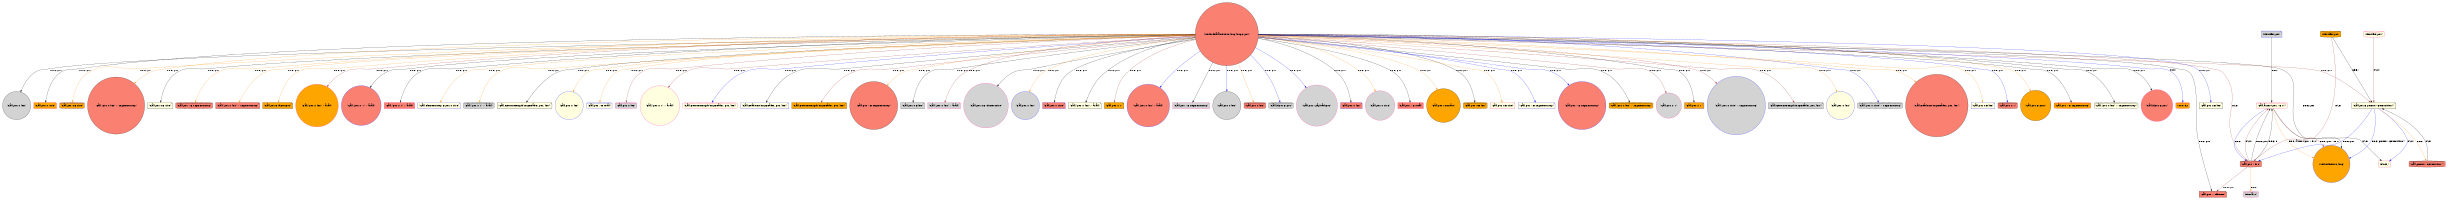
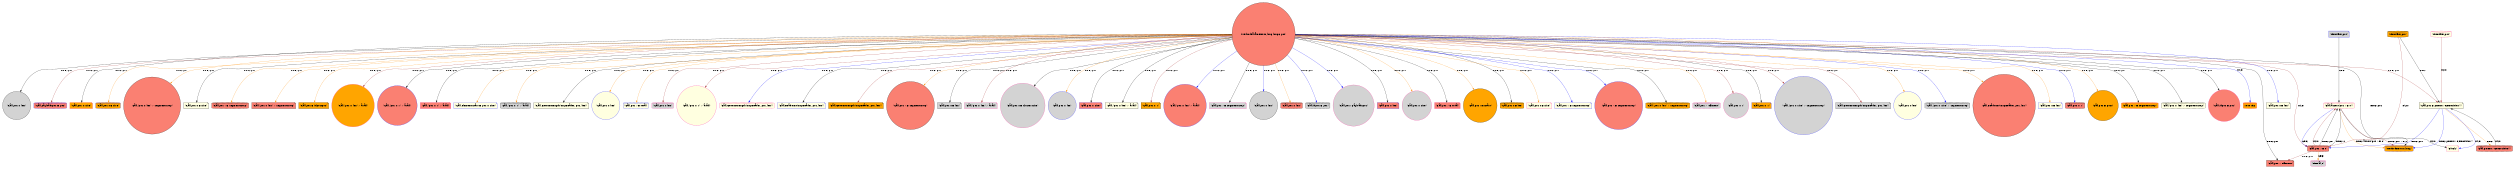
none -> (50, 106)
(439, 106) -> (476, 106)
none -> (1707, 106)
(2332, 164) -> (2399, 149)
